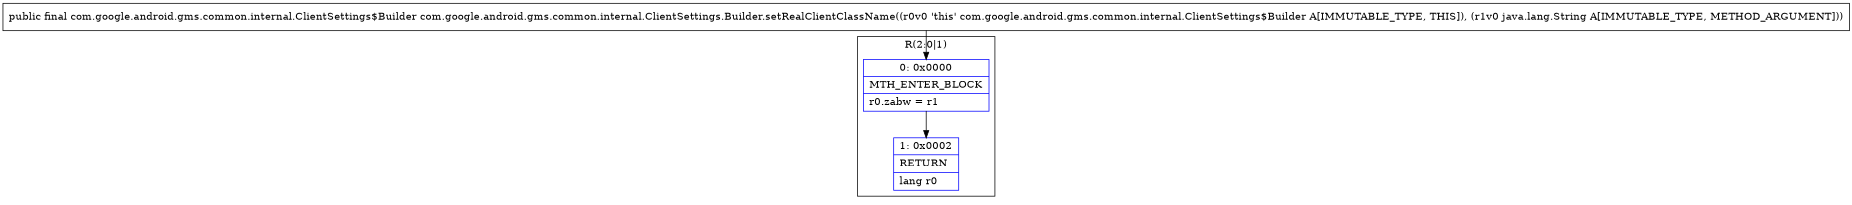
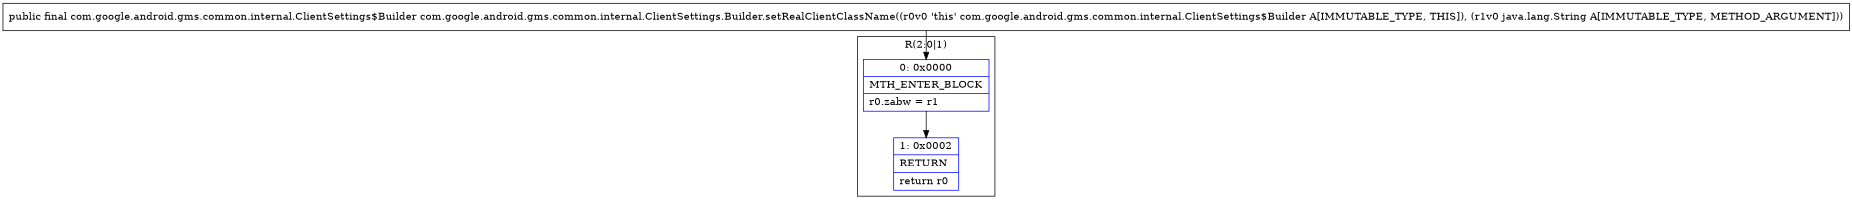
(919, 181) -> (924, 181)
